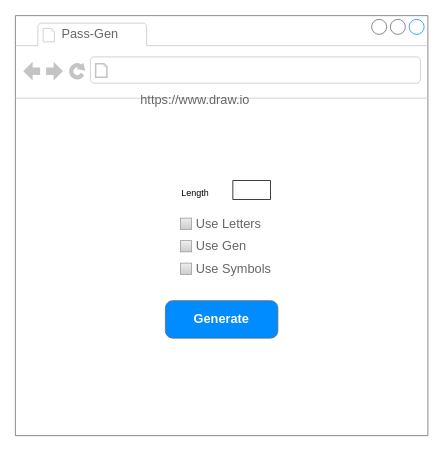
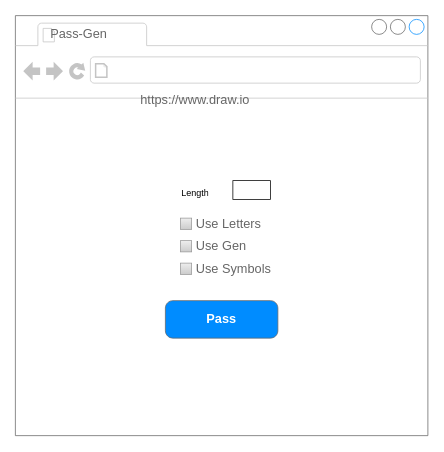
(102, 34) -> (90, 34)
(222, 319) -> (222, 319)
